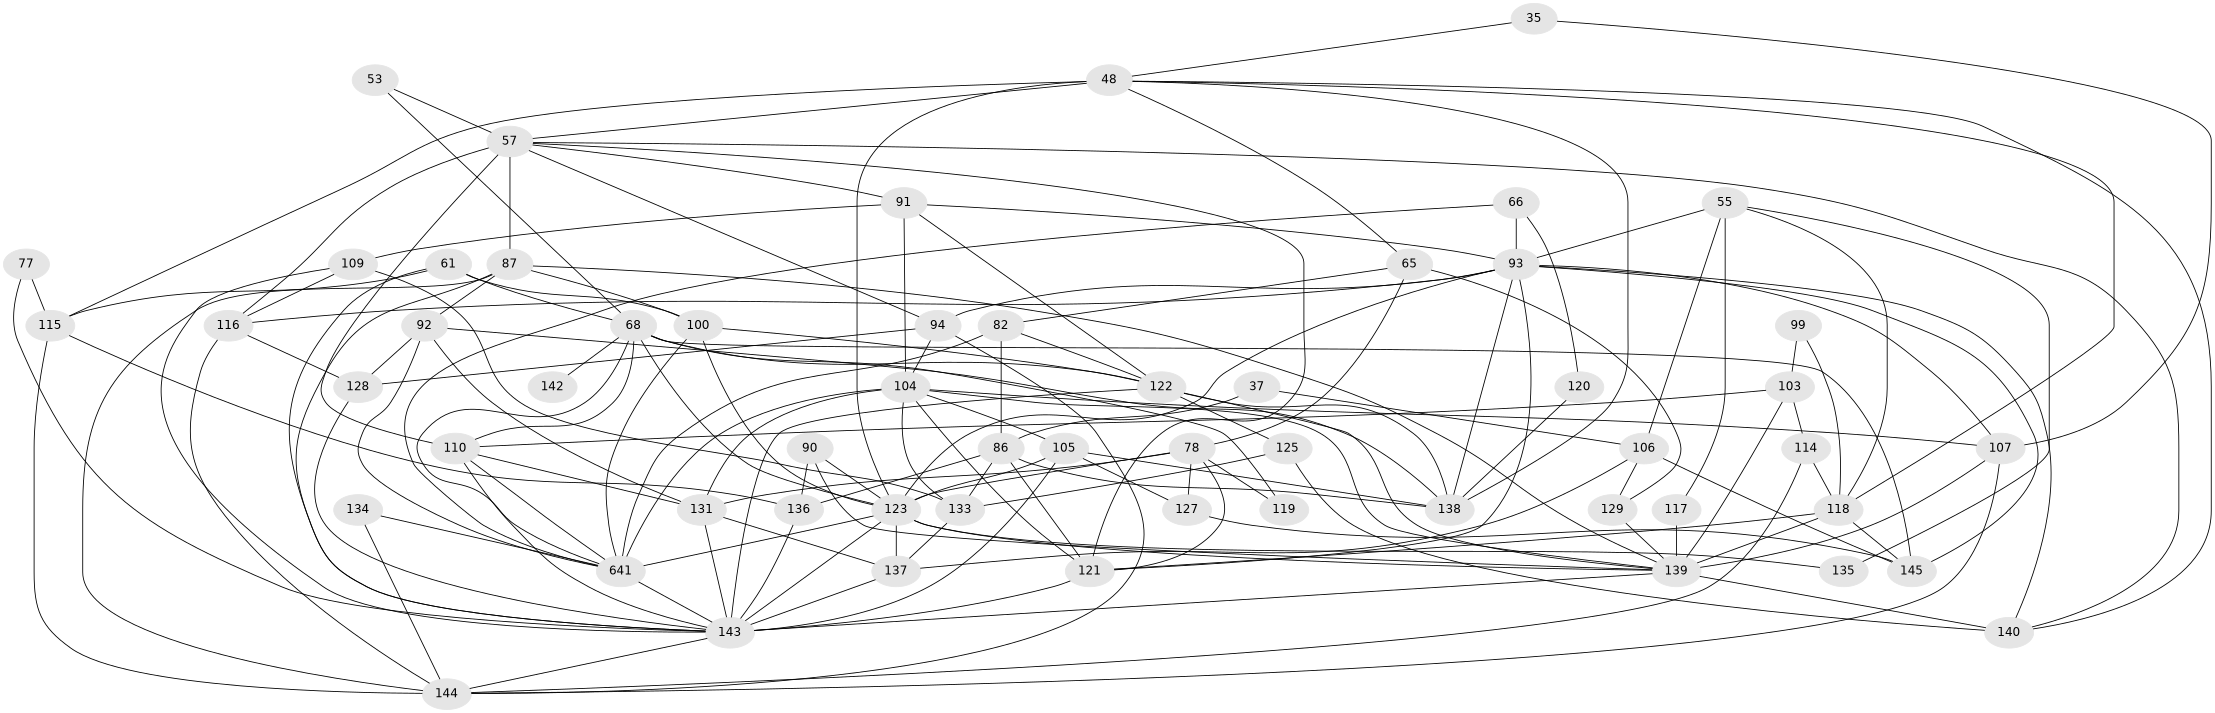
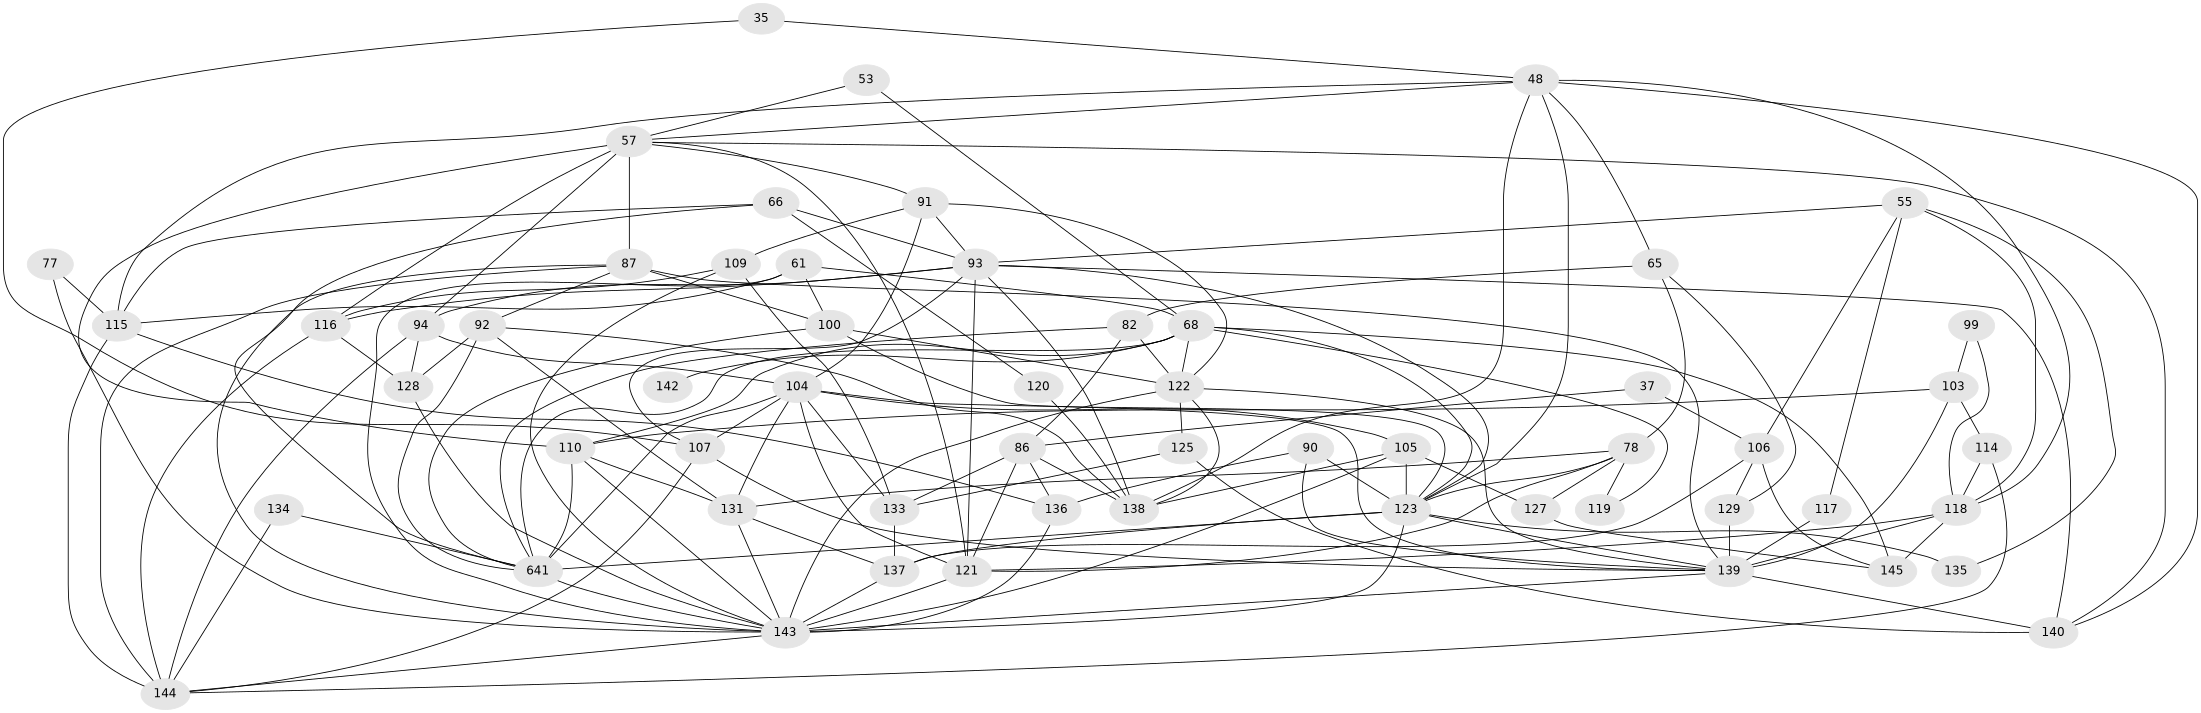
none -> (424, 220)
(1897, 320) -> none
